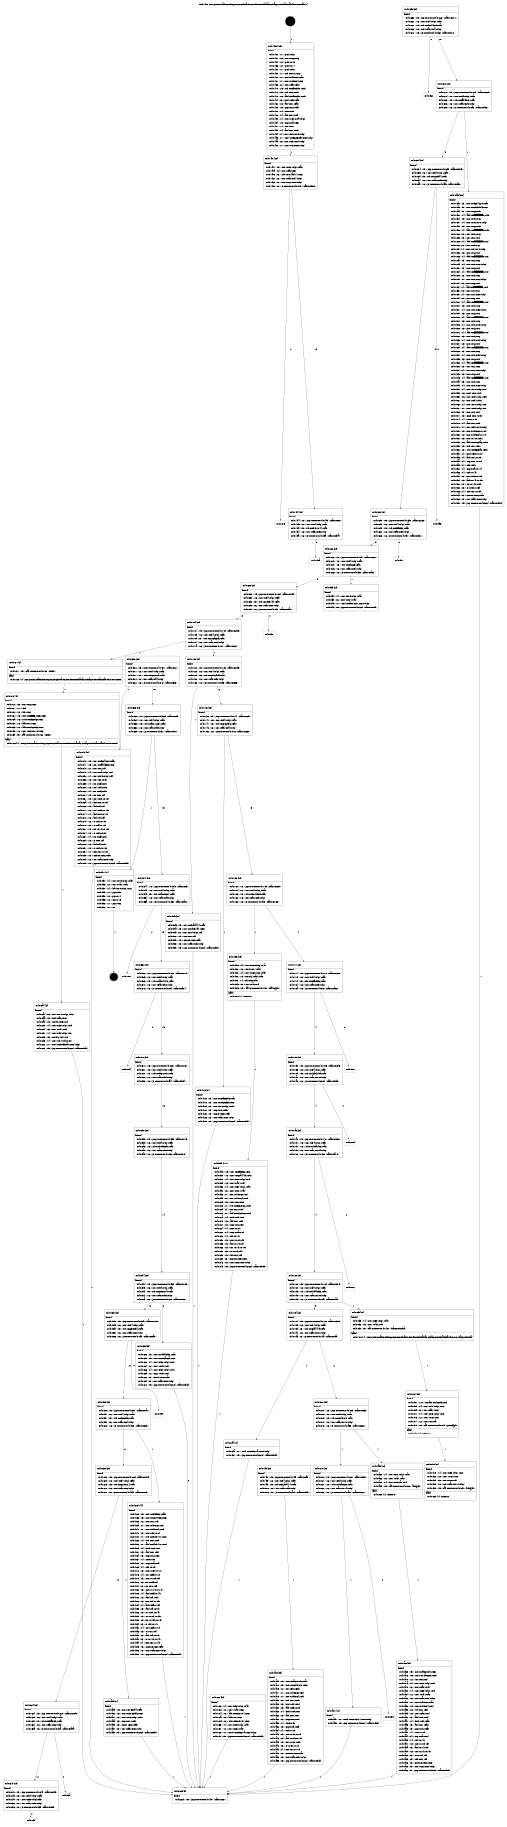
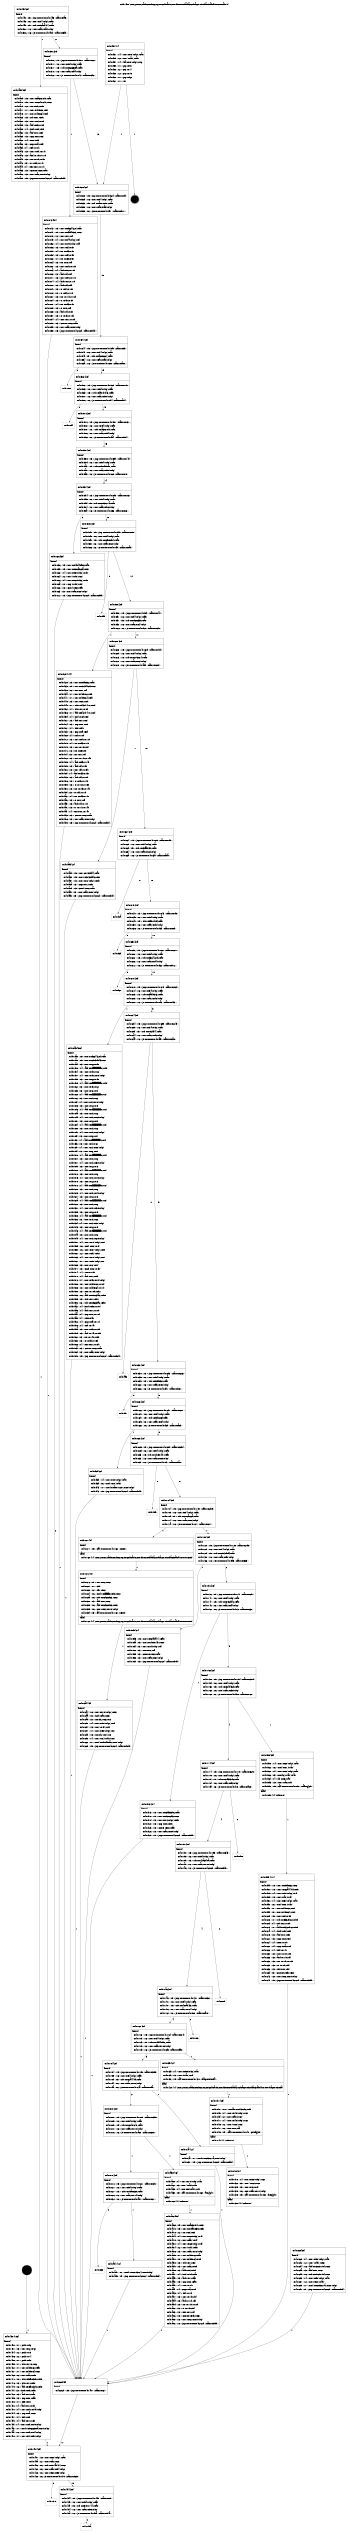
none -> (56, 42)
(145, 802) -> (112, 134)
none -> (152, 935)
none -> (75, 1933)
none -> (69, 2419)
